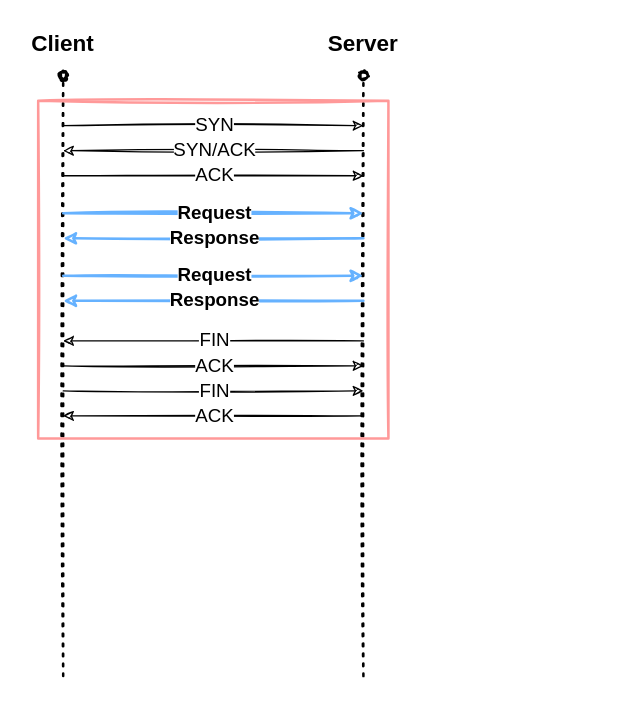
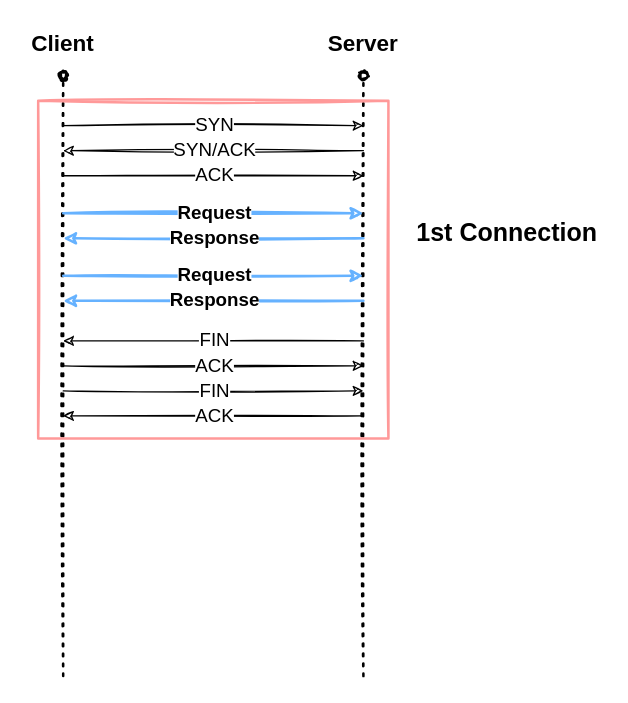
none -> (507, 232)
